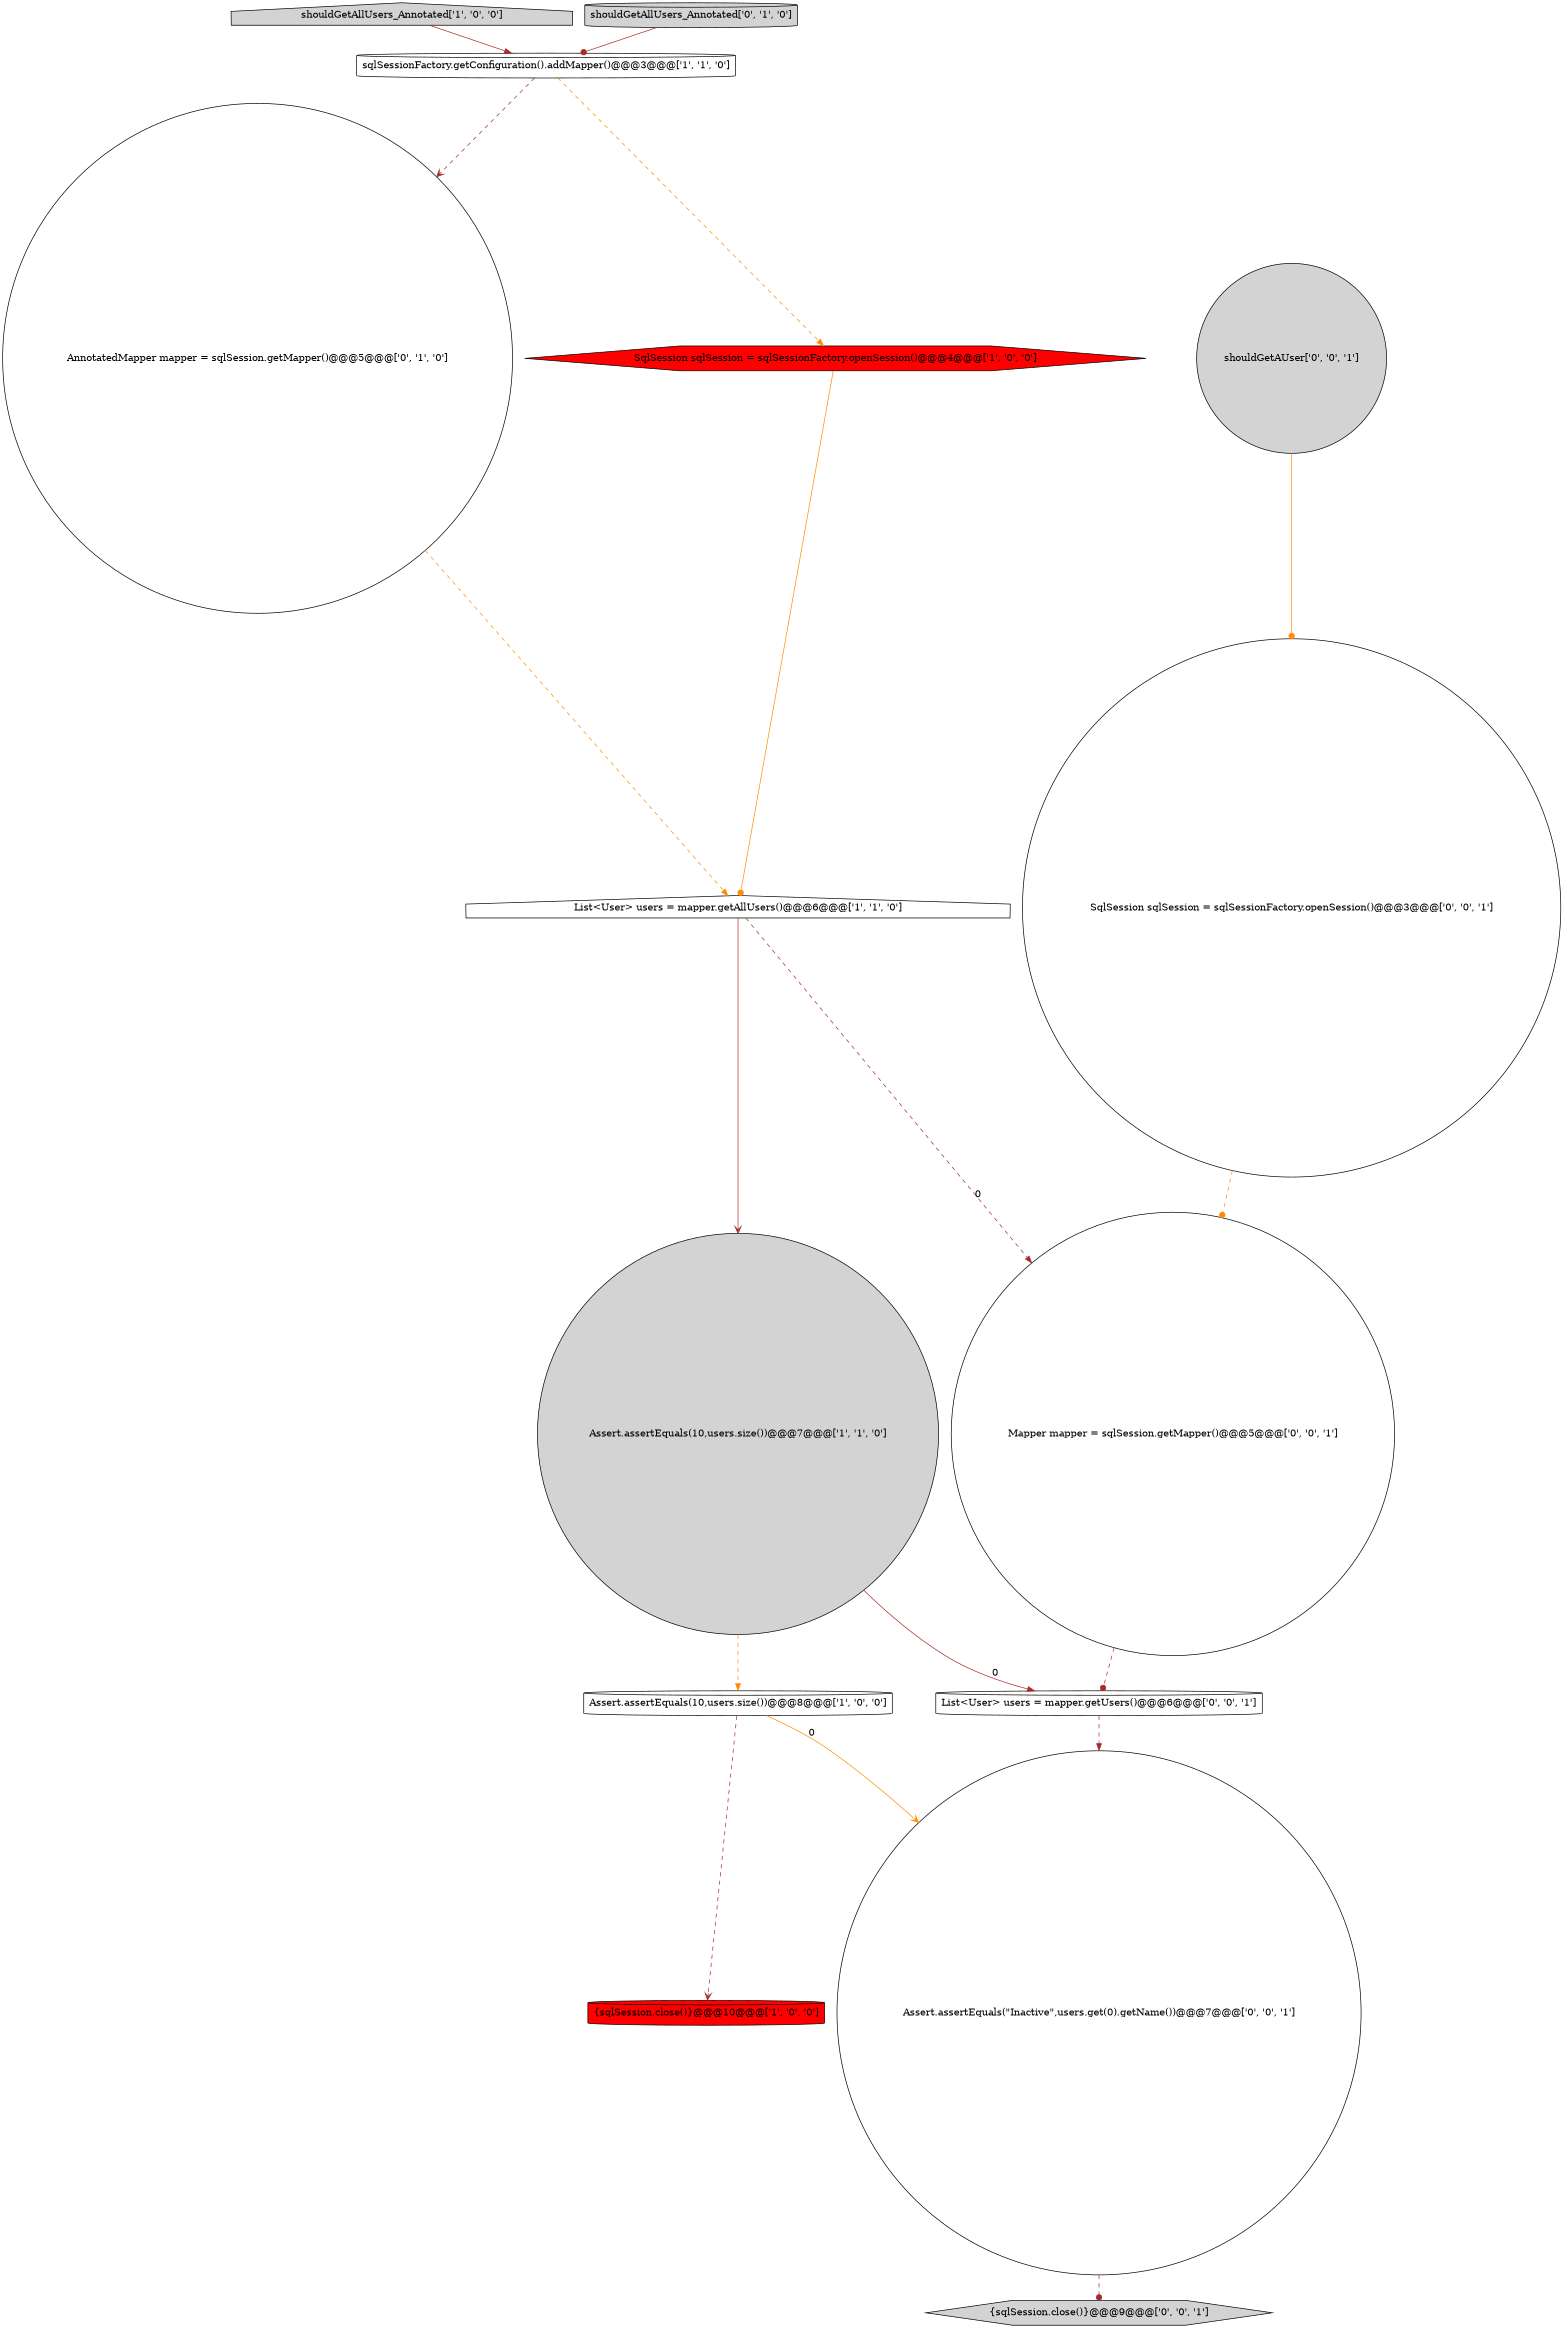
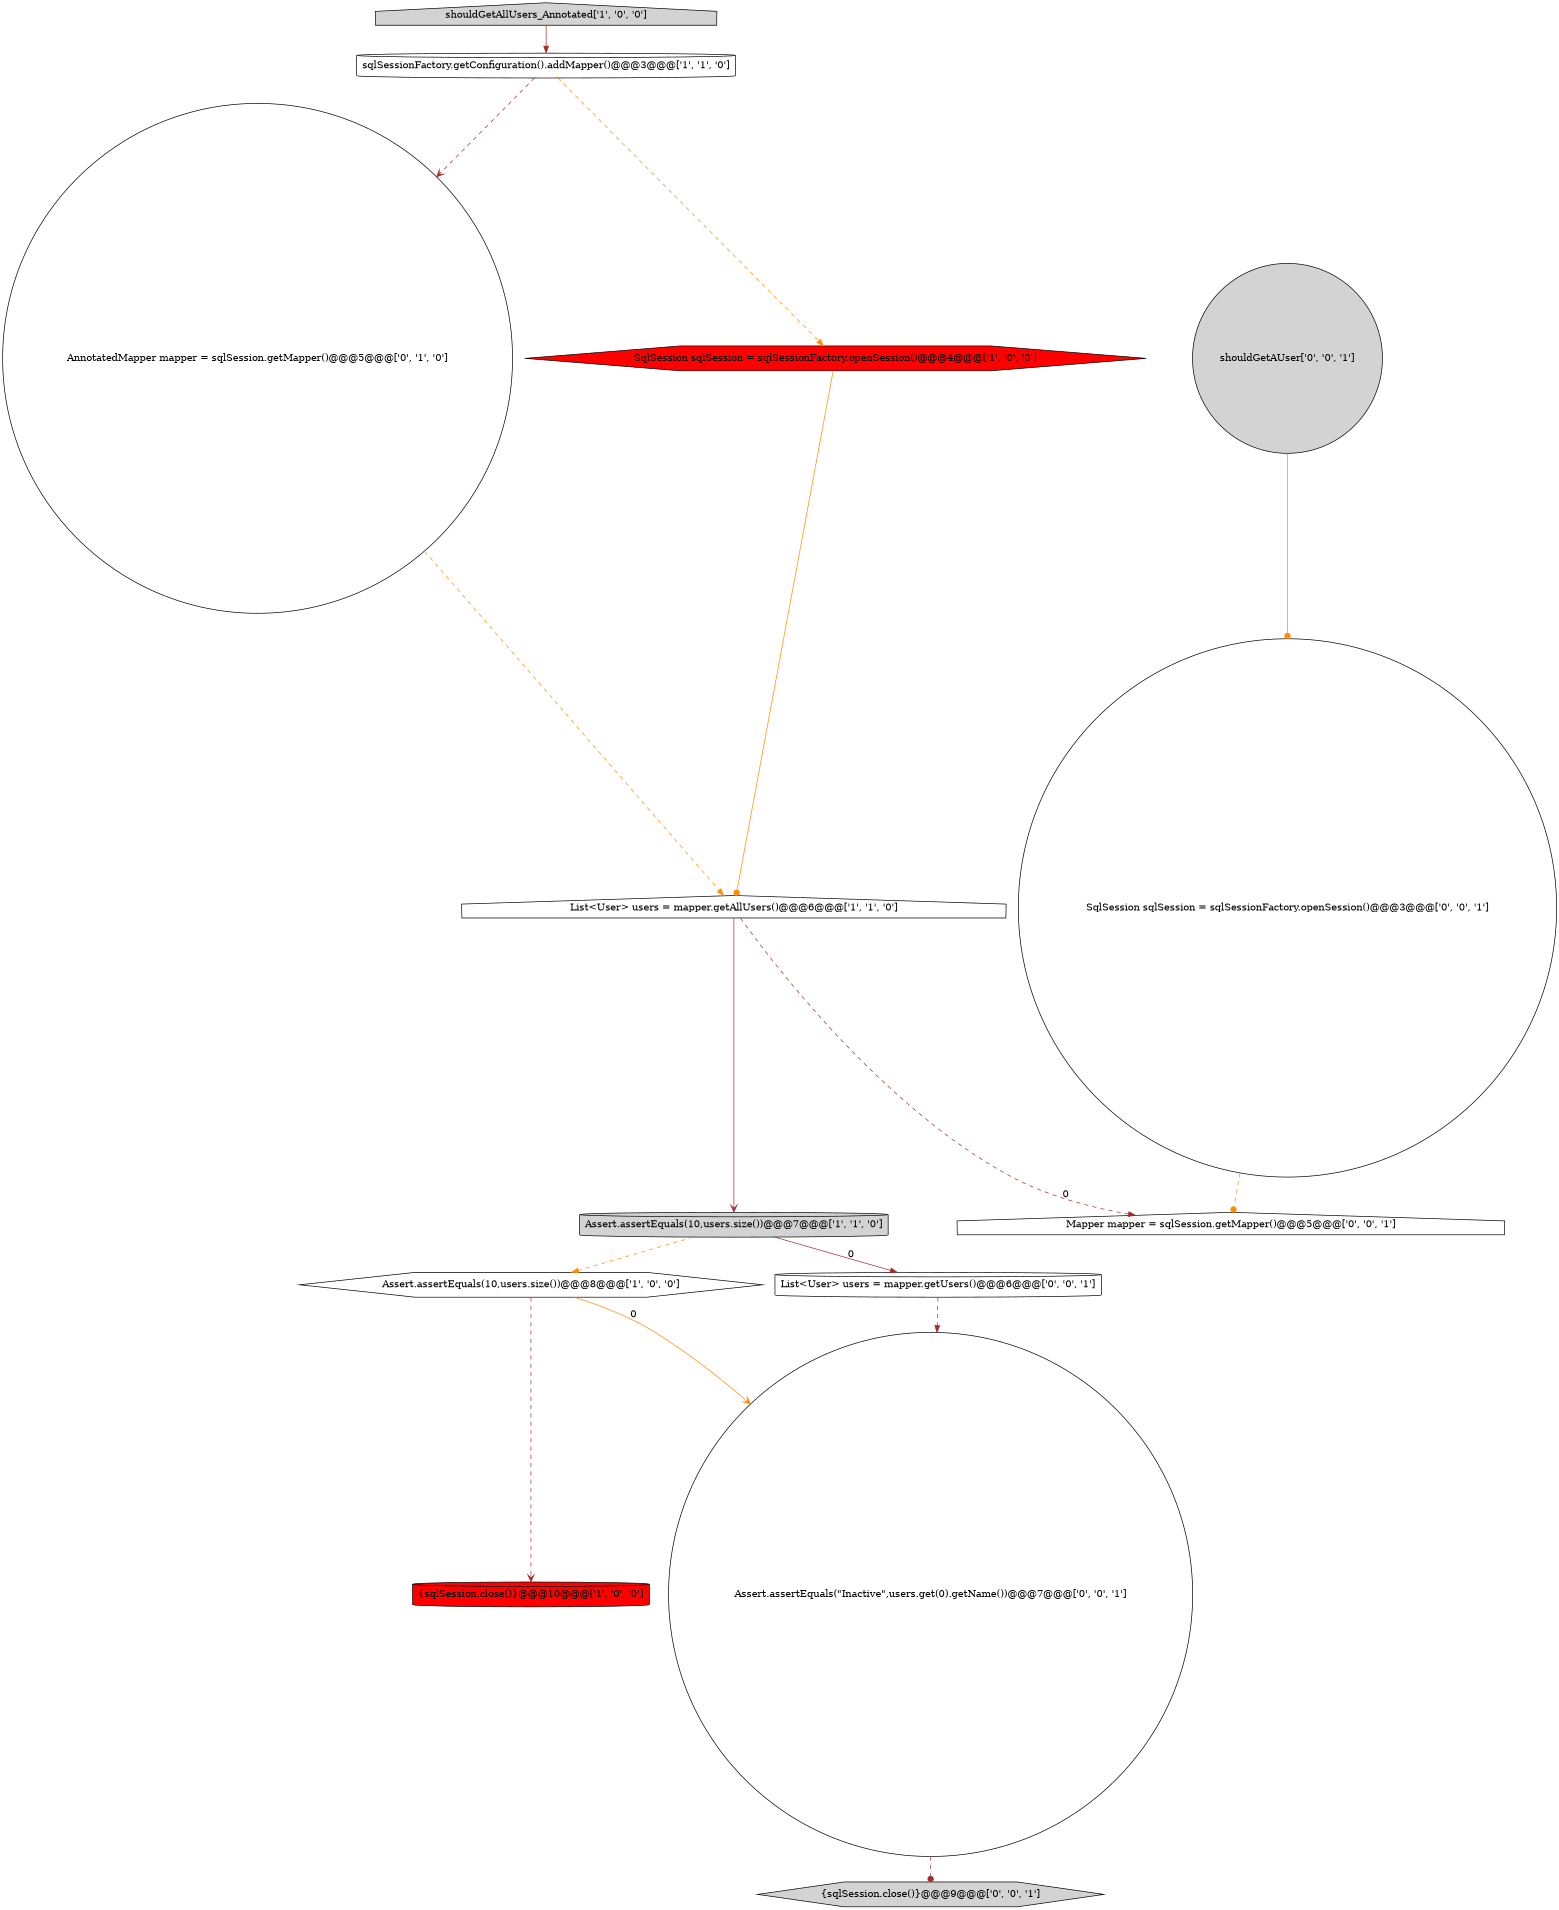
(691, 15) -> none
(738, 1434) -> (734, 1225)
(1173, 1434) -> (1231, 1225)
(1109, 1666) -> none
(738, 1703) -> (531, 1285)
